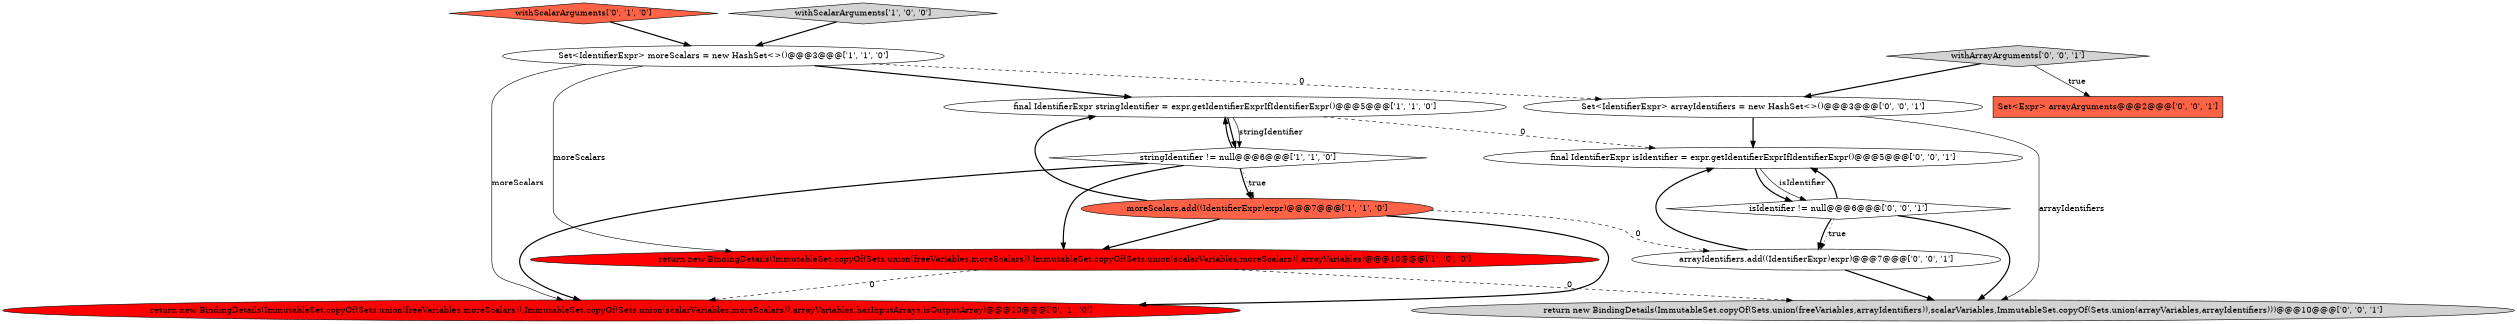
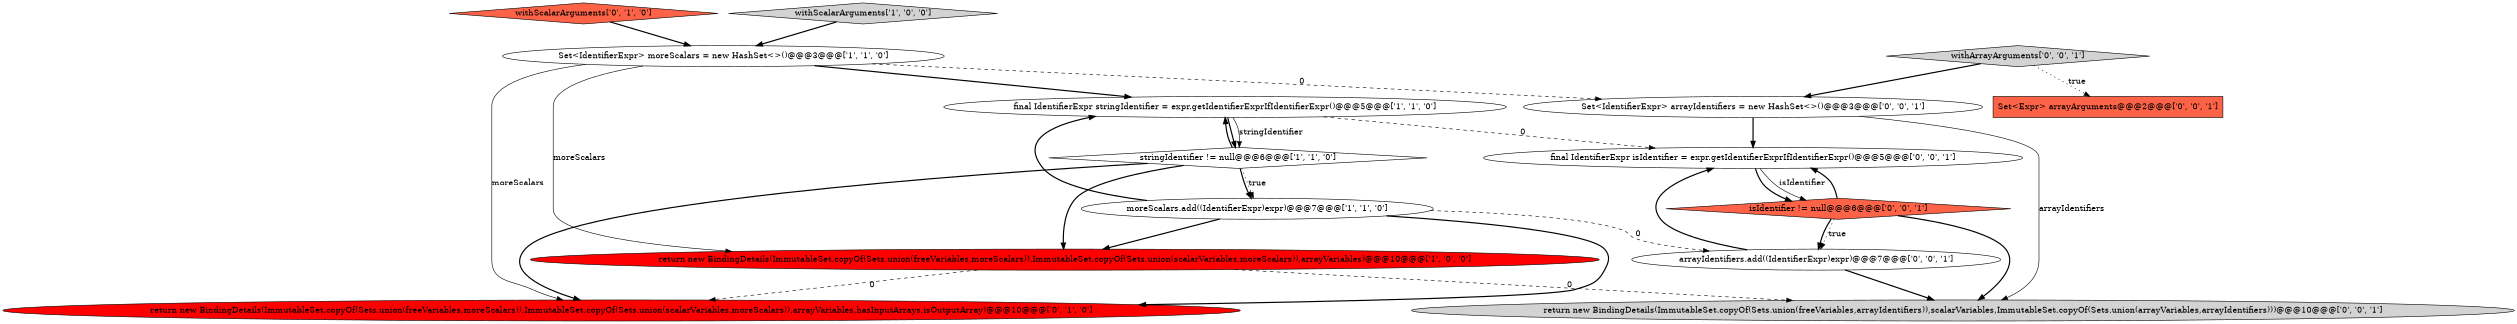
(2059, 80) -> (2059, 80)
(1257, 209) -> (1257, 209)
(1838, 209) -> (1838, 209)
